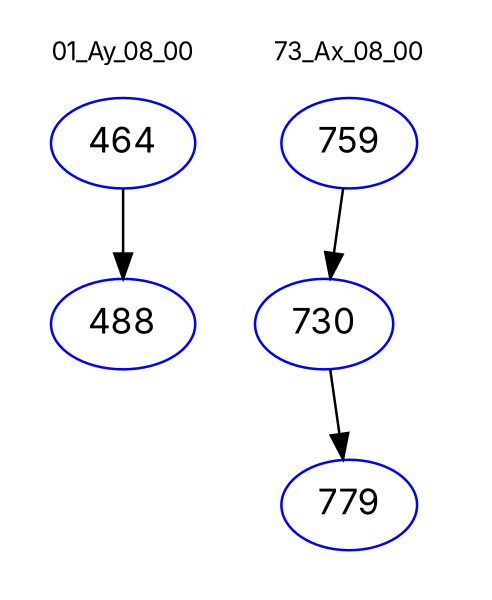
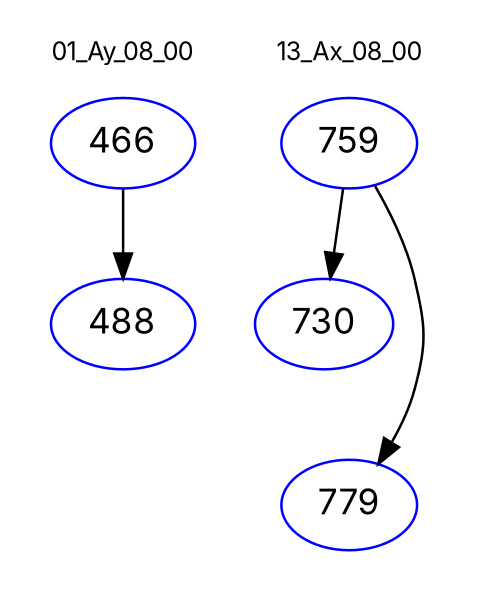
(349, 54) -> (349, 54)
(123, 143) -> (123, 143)
(335, 401) -> (421, 312)
